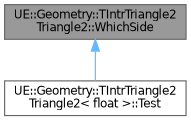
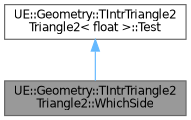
(95, 66) -> (95, 66)
